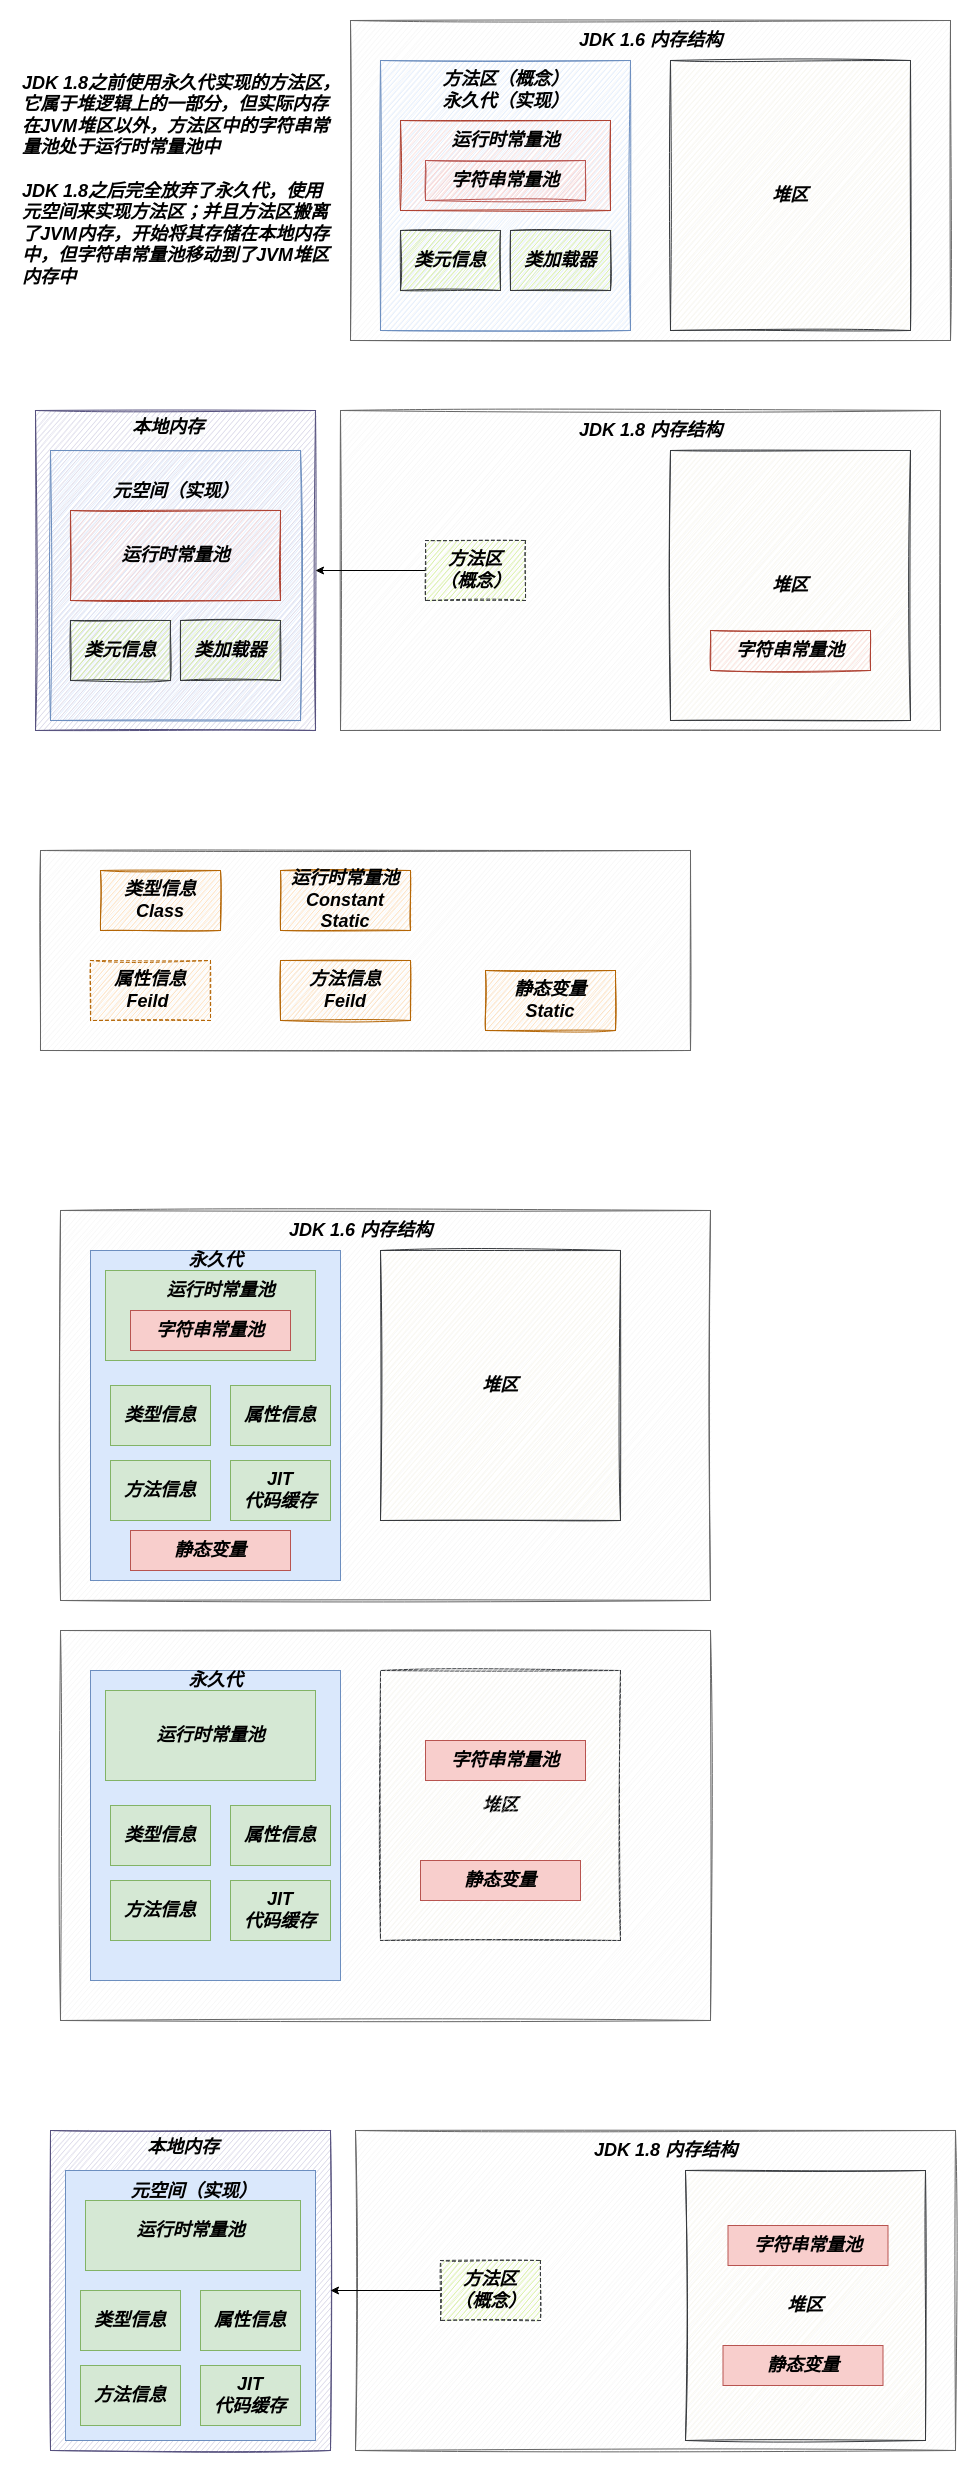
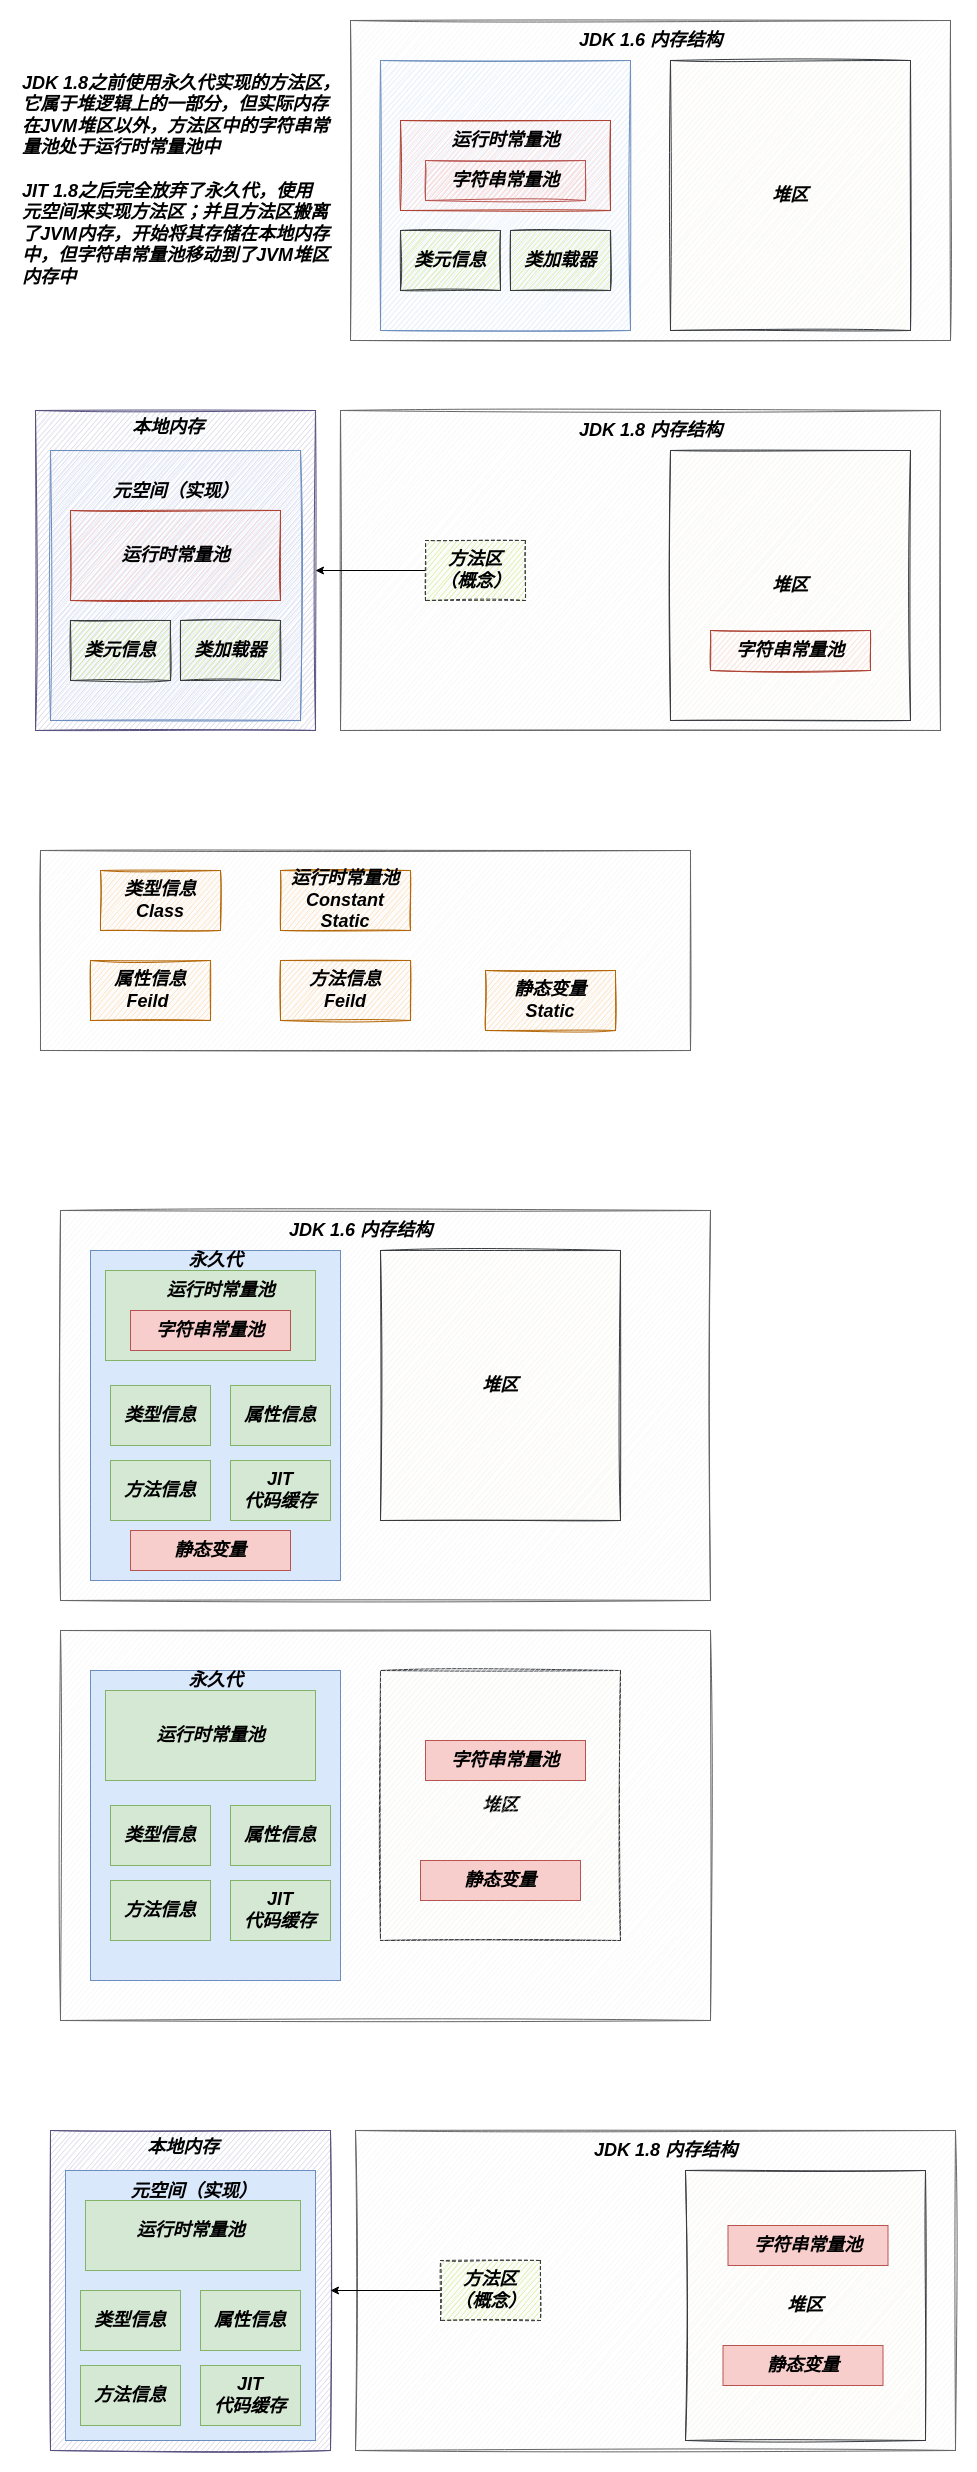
(506, 91) -> none
(127, 181) -> (127, 181)
(151, 991) -> (151, 991)
